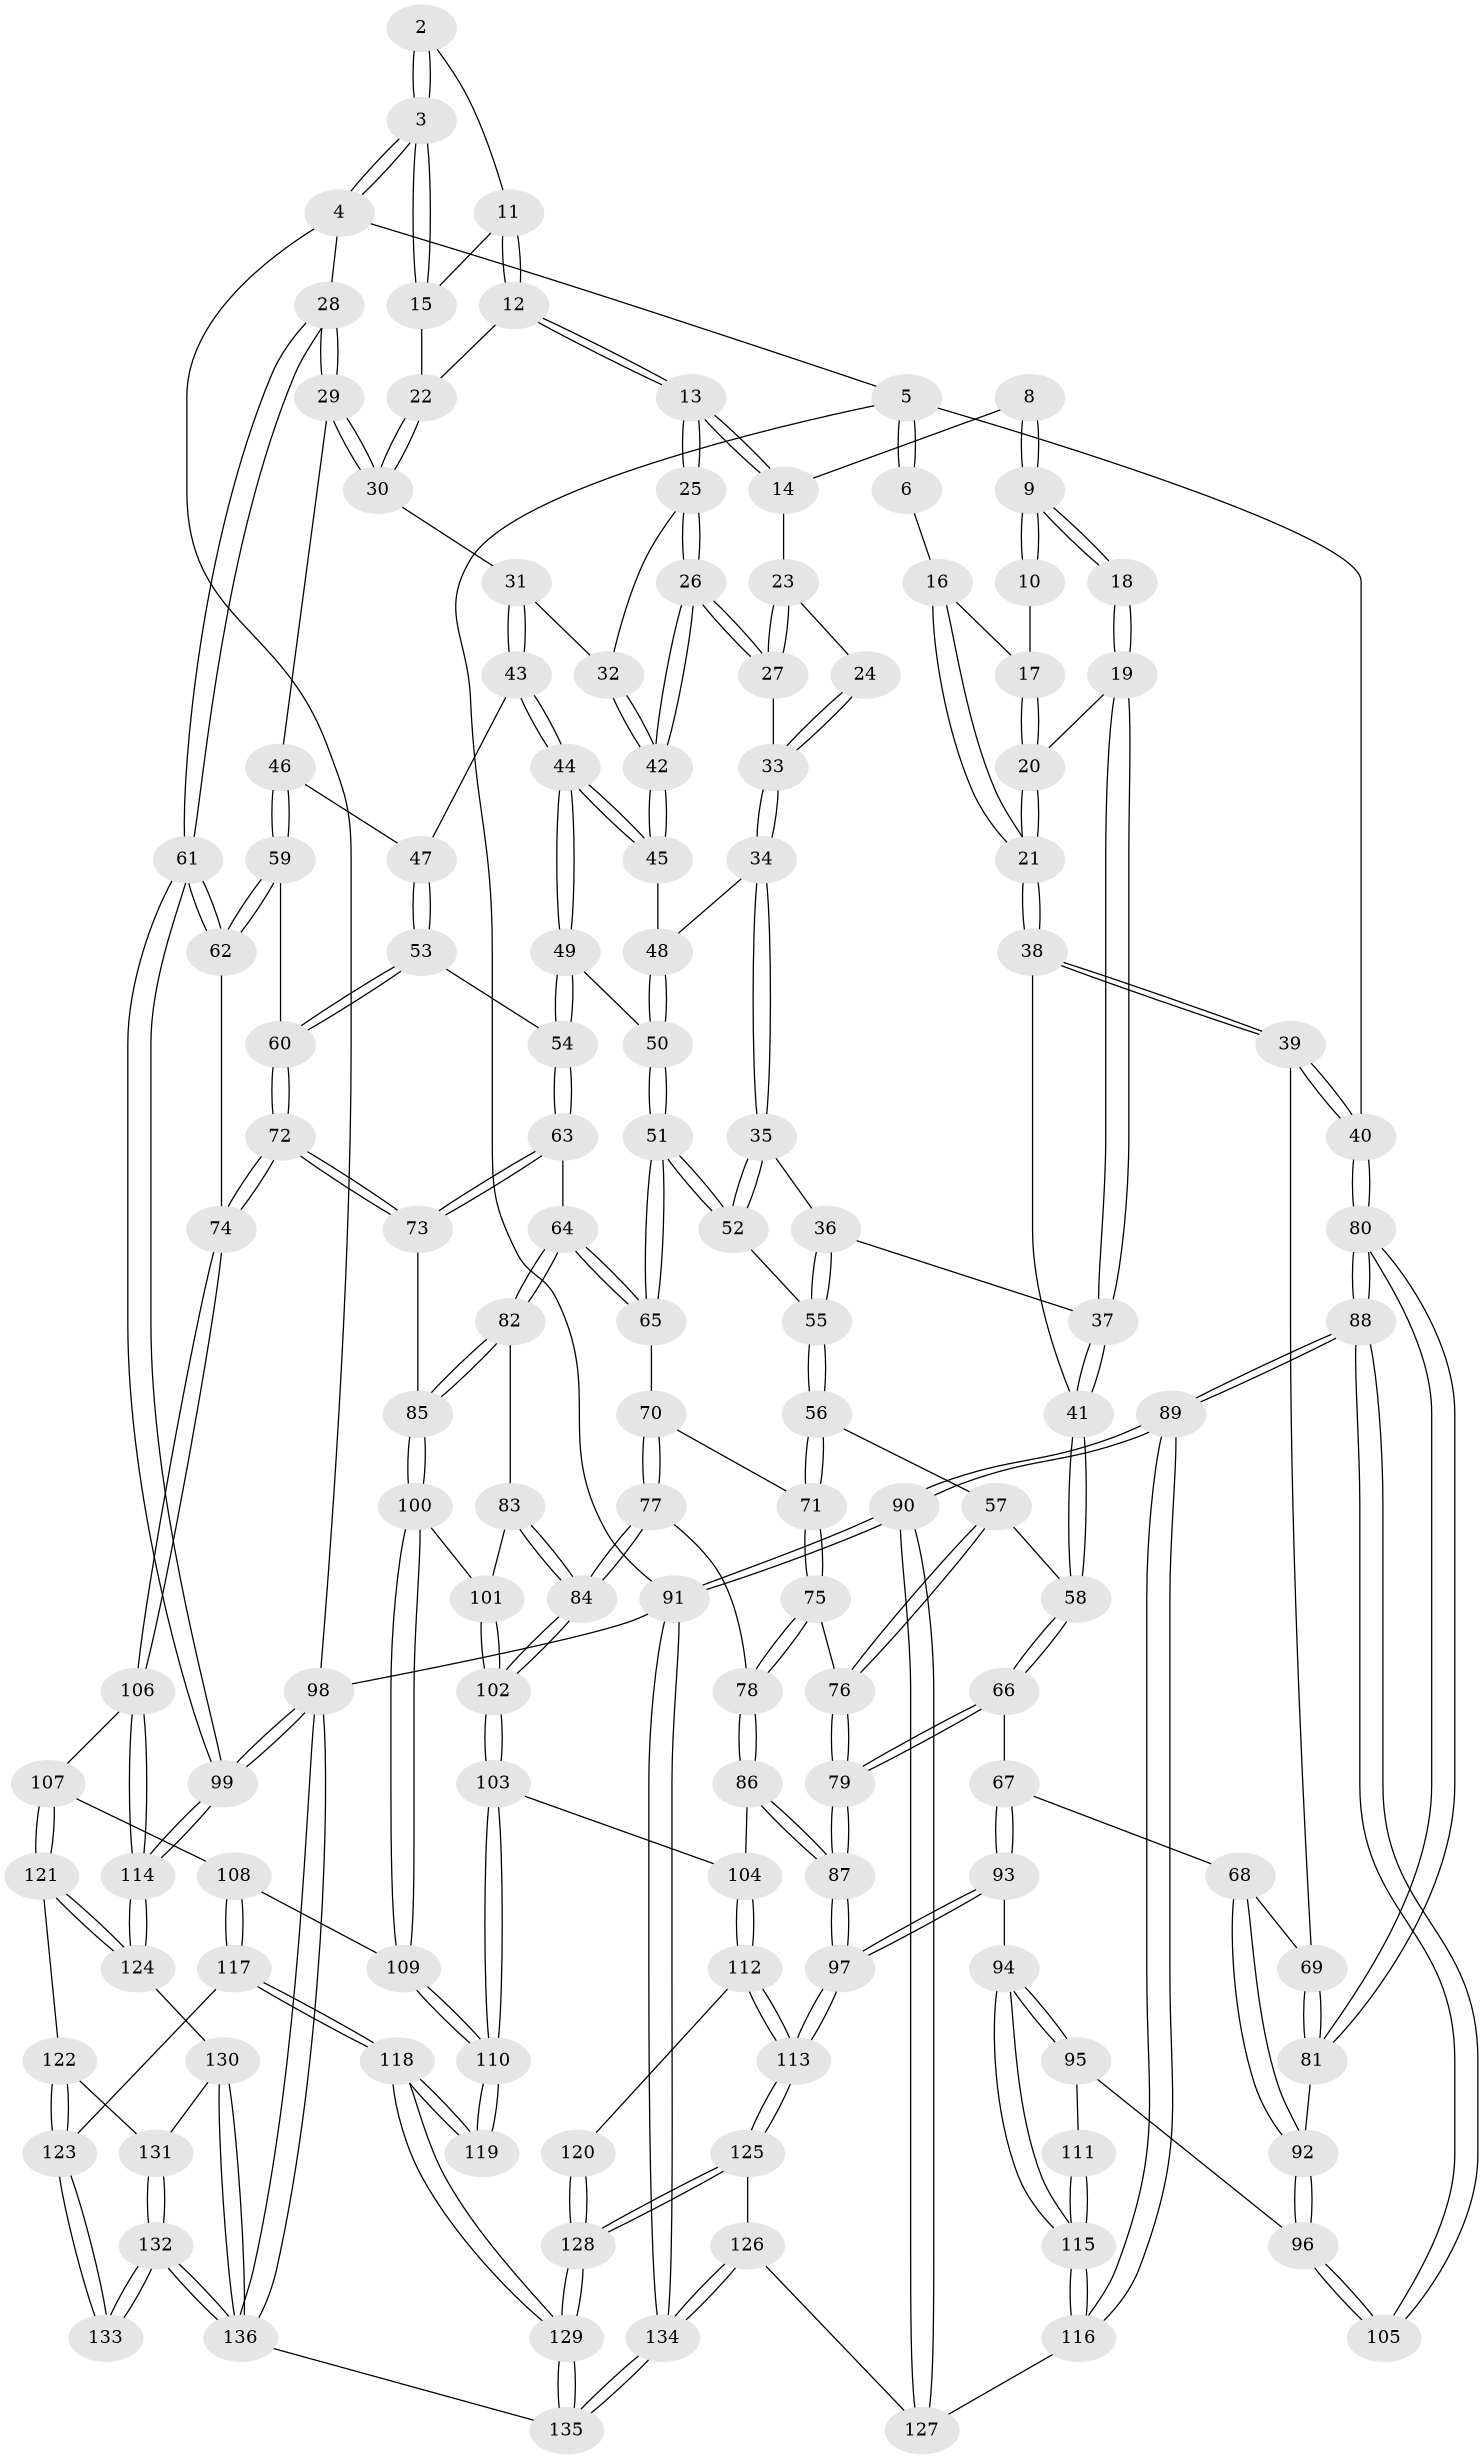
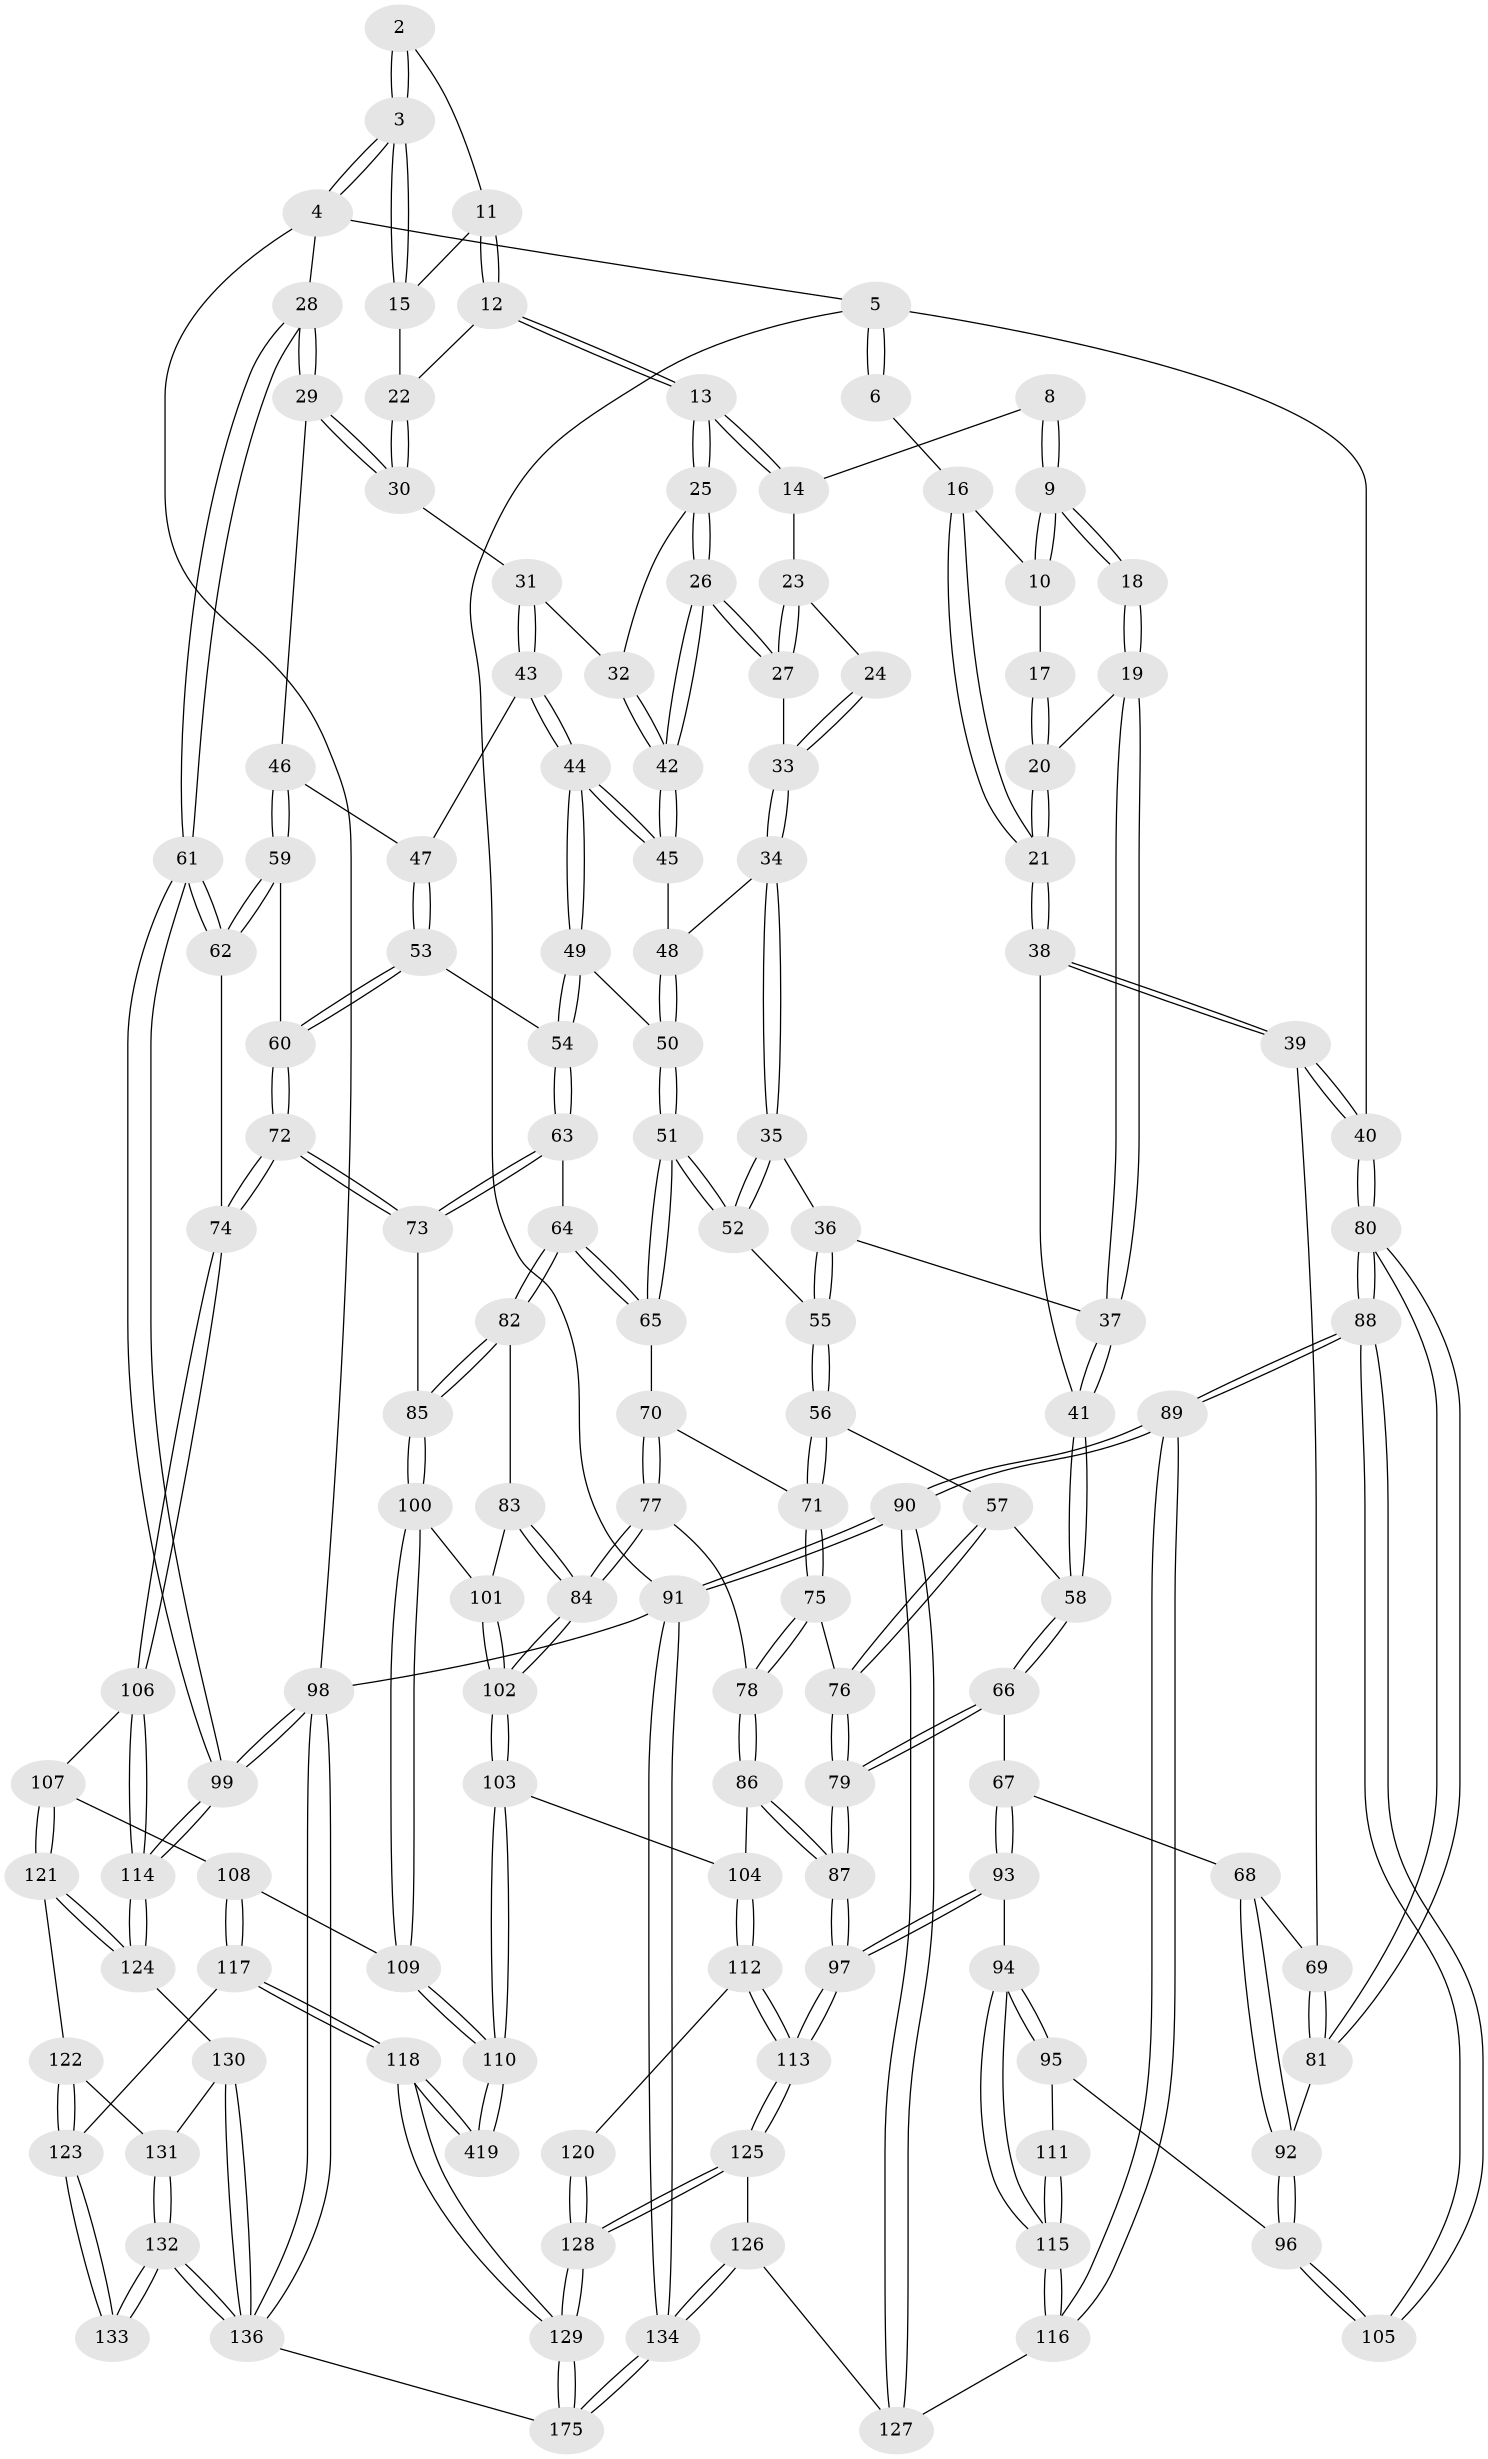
(984, 629) -> (999, 536)
(482, 2153) -> (482, 2153)
(567, 2431) -> (567, 2431)
